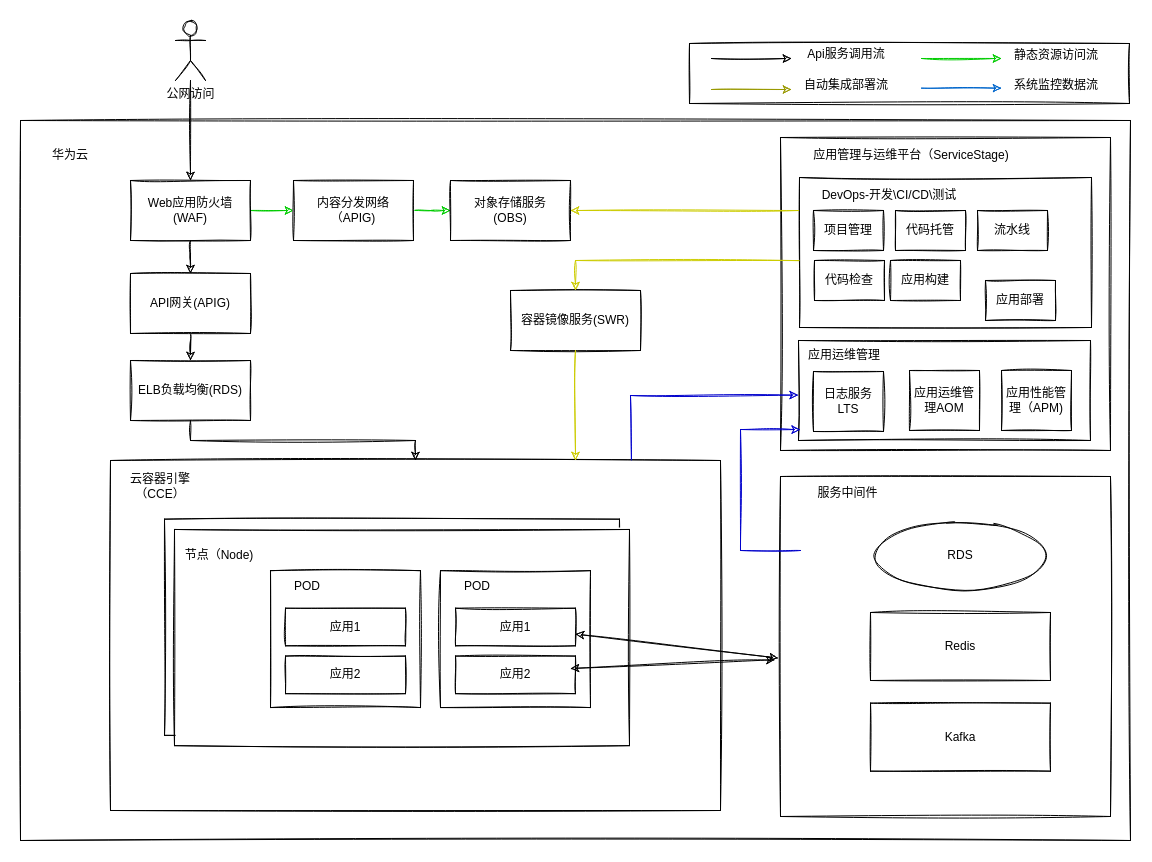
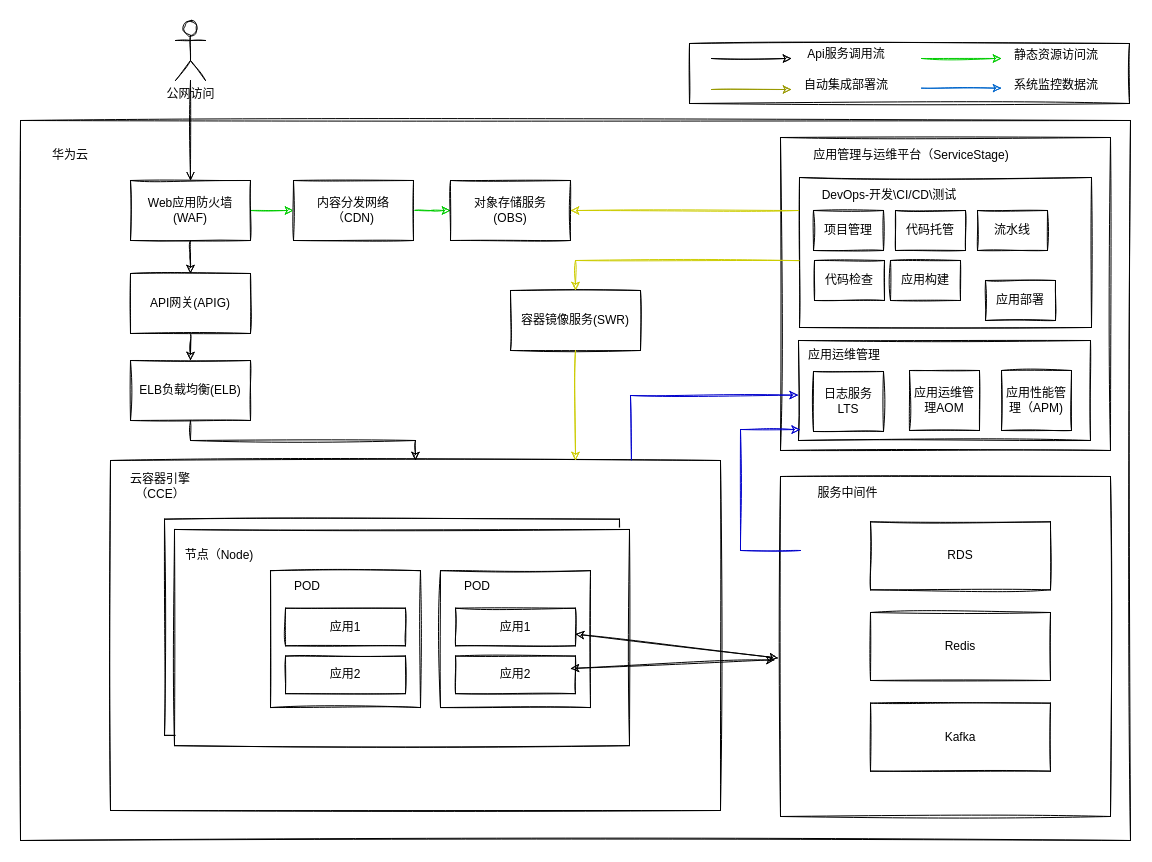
(191, 172) -> (191, 174)
(354, 211) -> (354, 211)
(191, 391) -> (191, 391)
(961, 556) -> (961, 556)
